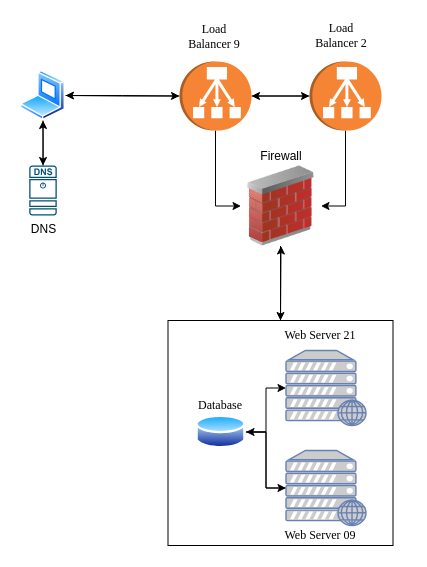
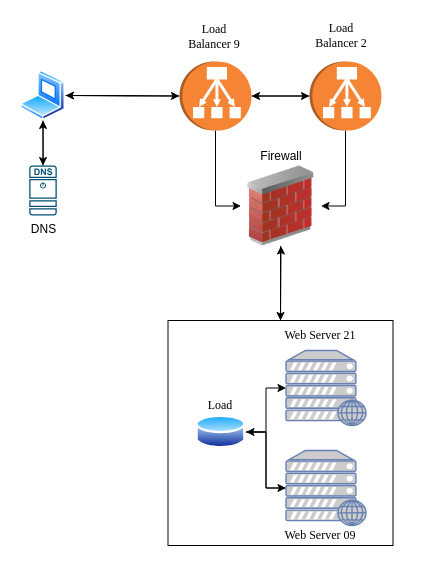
(221, 406) -> (221, 406)
